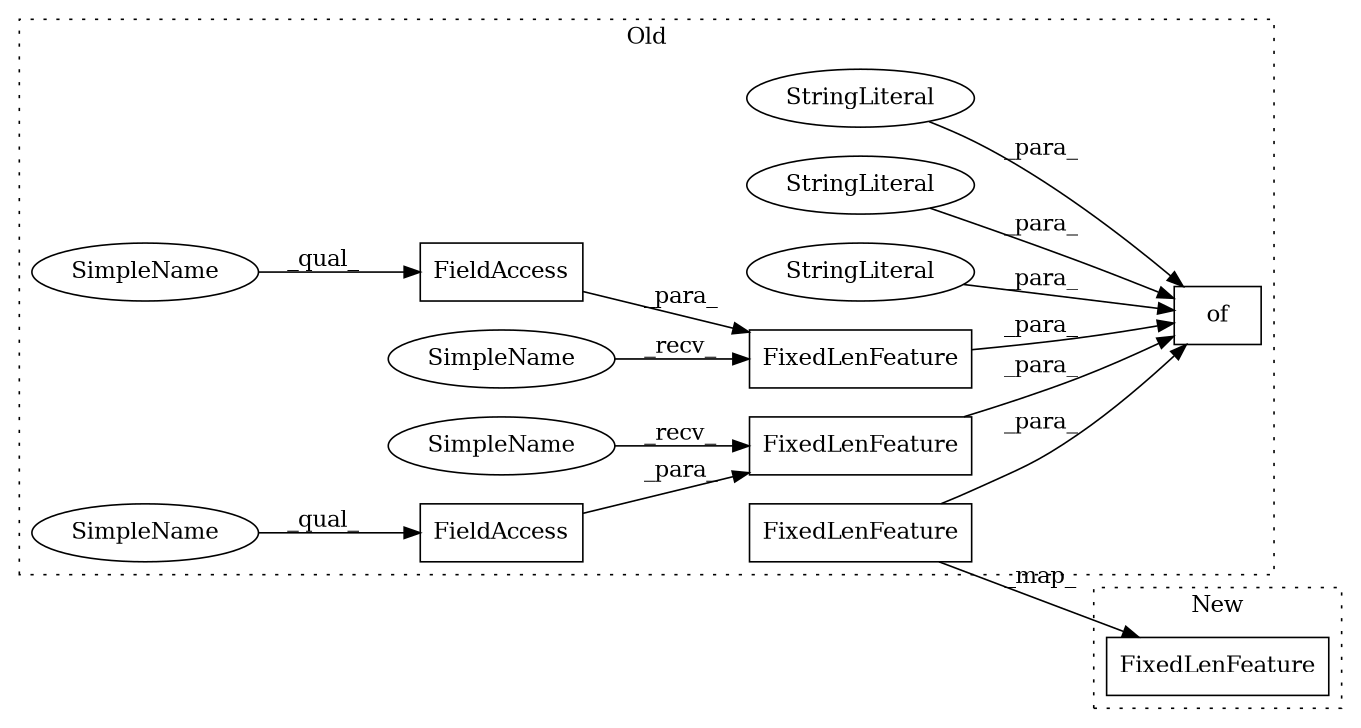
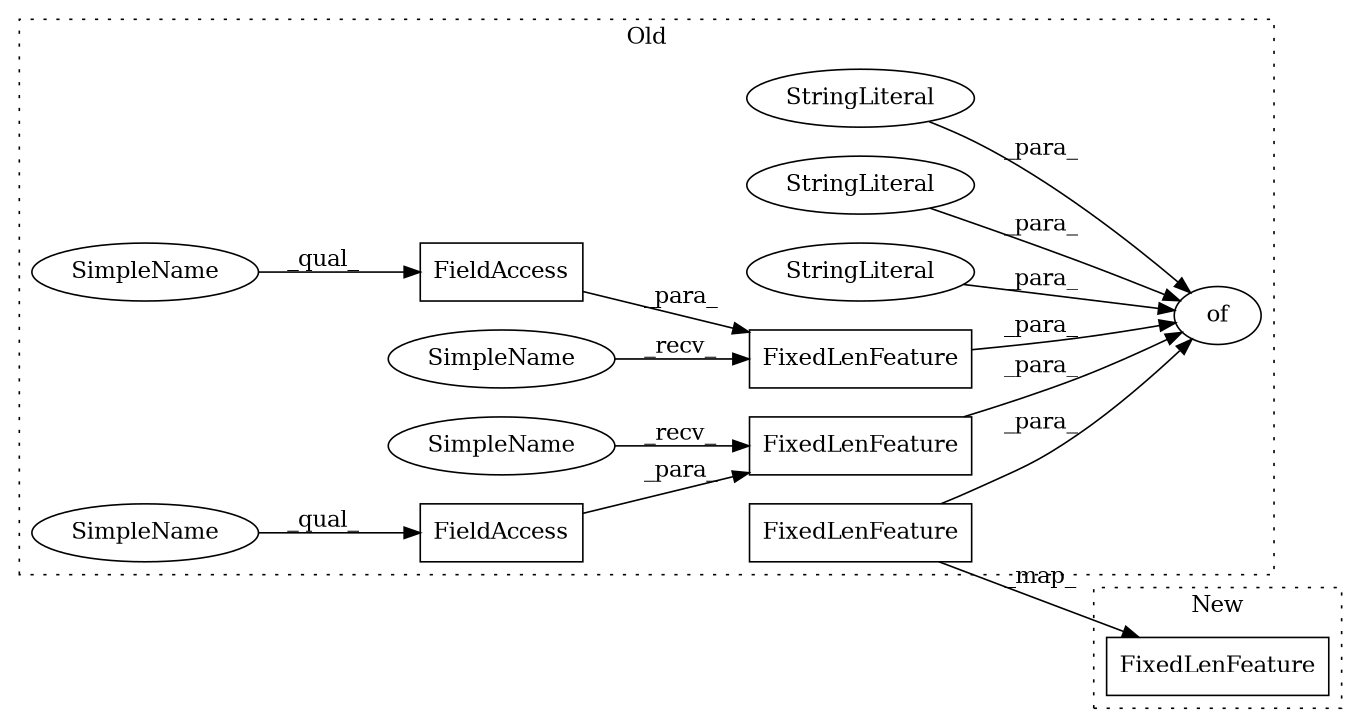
(1218, 316) -> (1218, 316)
